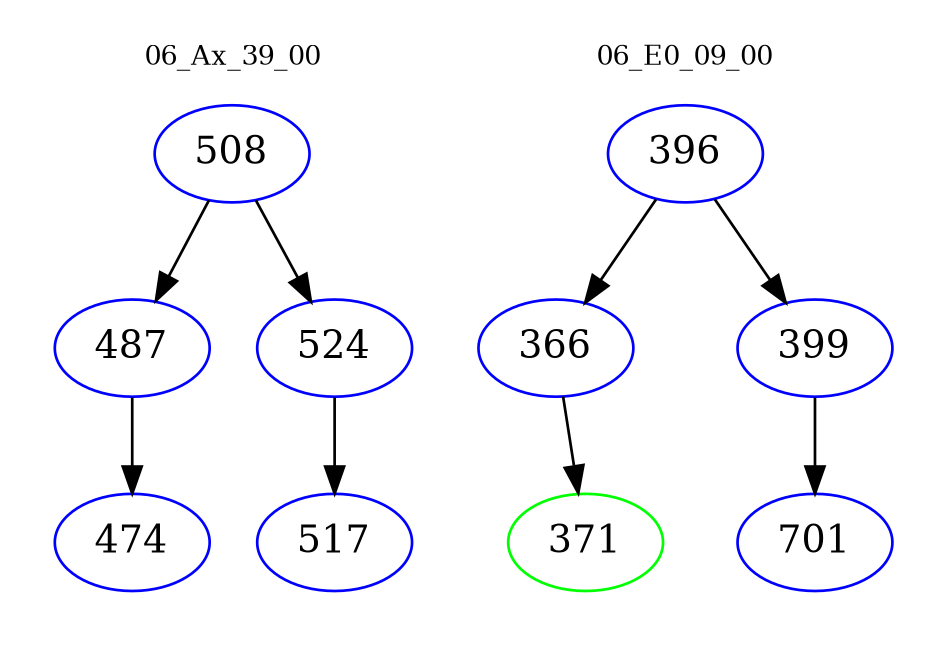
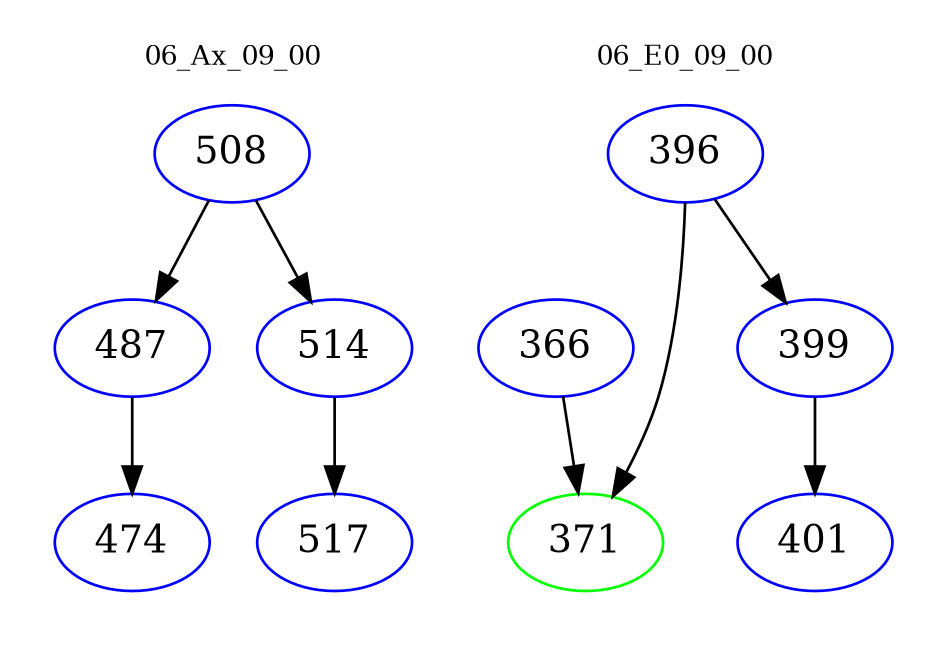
(233, 58) -> (233, 58)
(628, 240) -> (671, 341)
(335, 348) -> (335, 348)
(815, 542) -> (815, 542)
